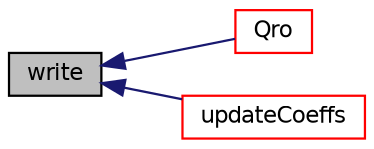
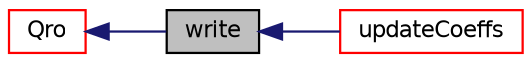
(180, 50) -> (138, 32)
